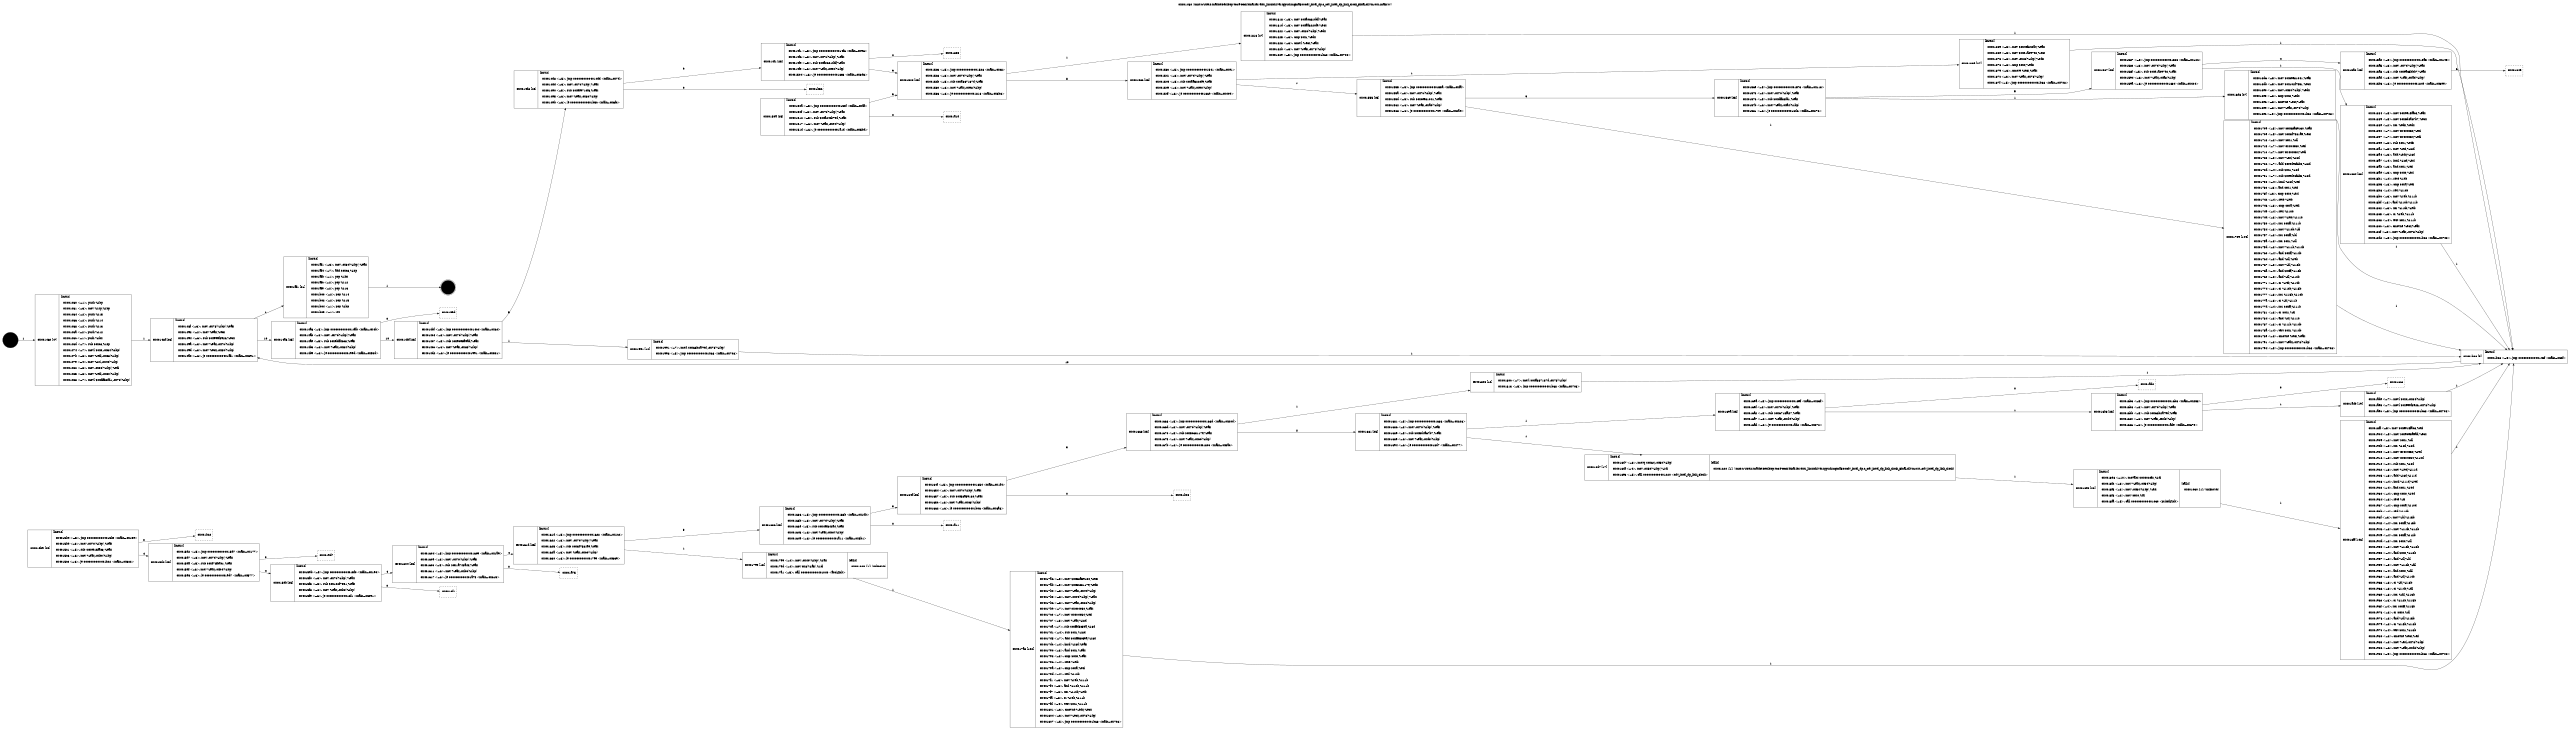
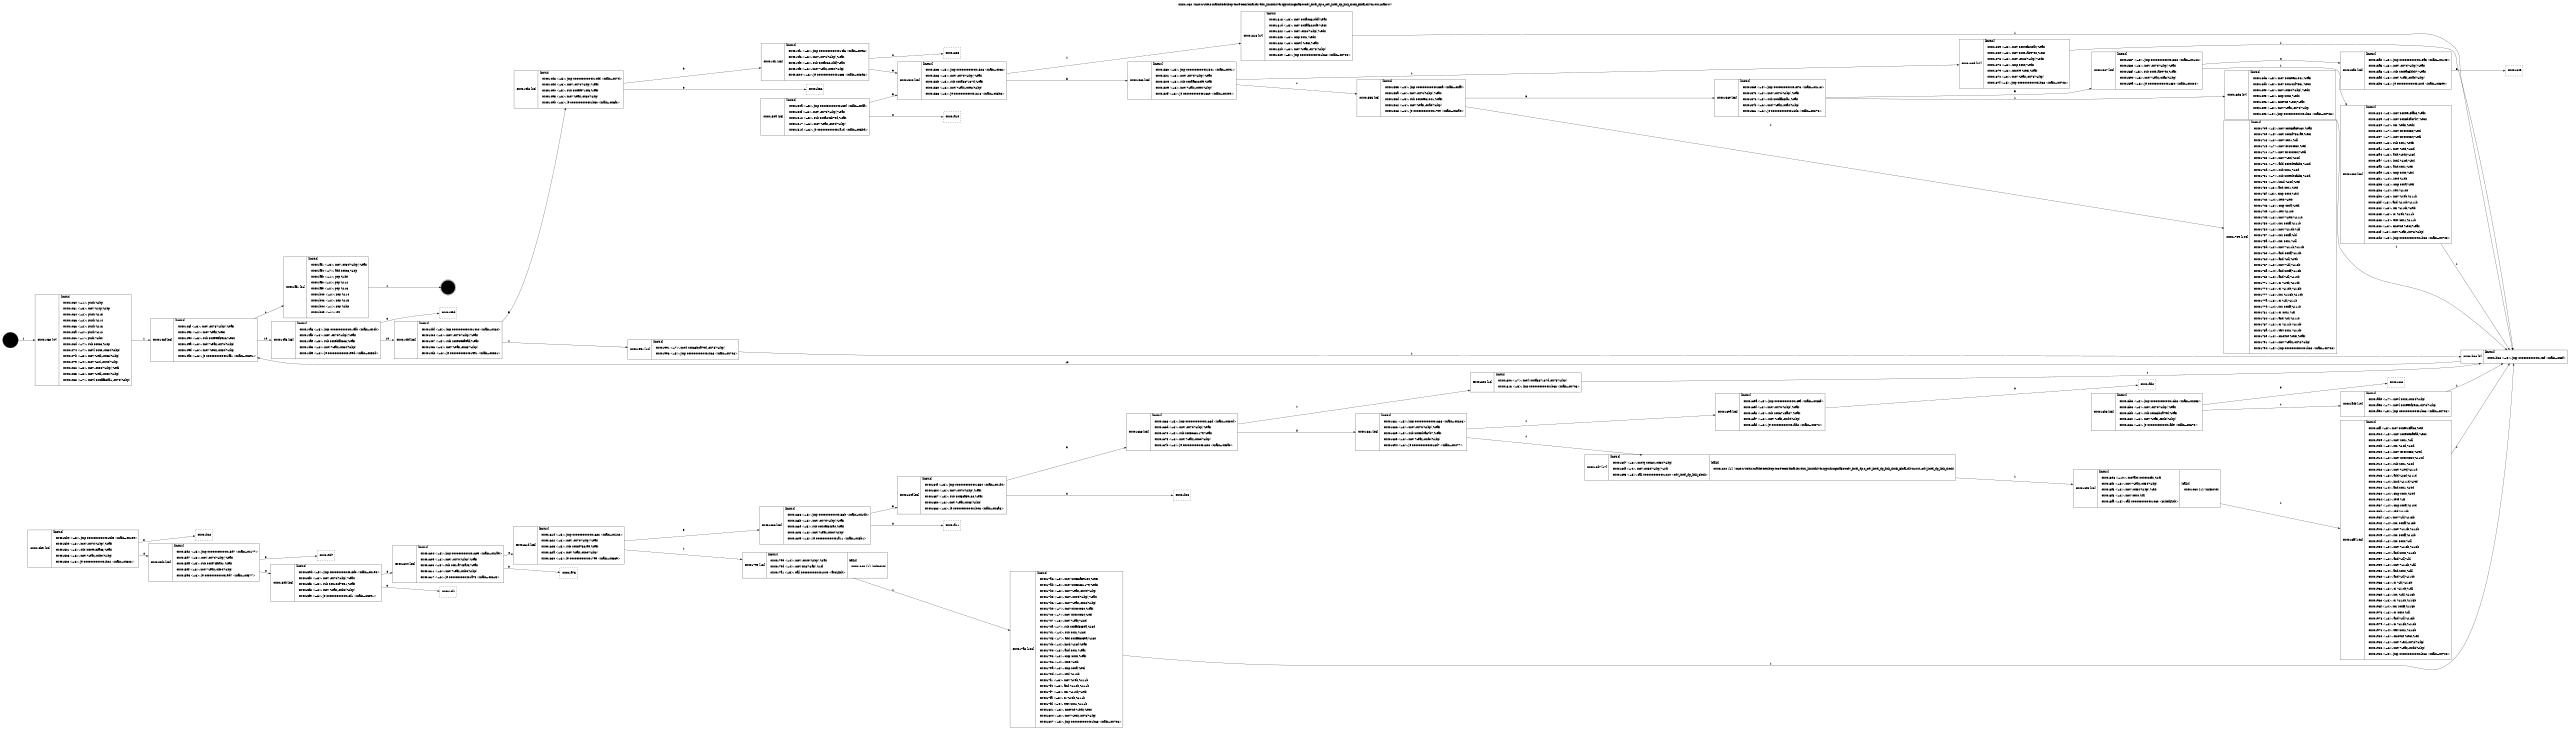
(2396, 333) -> none
(1957, 412) -> none
